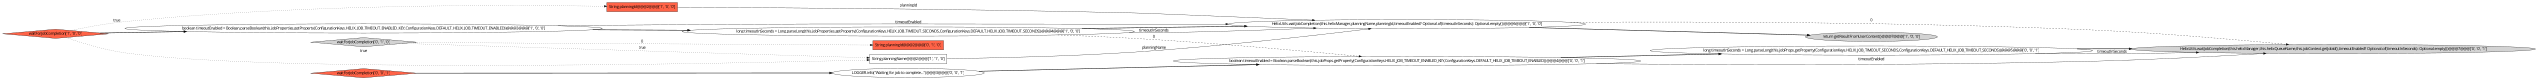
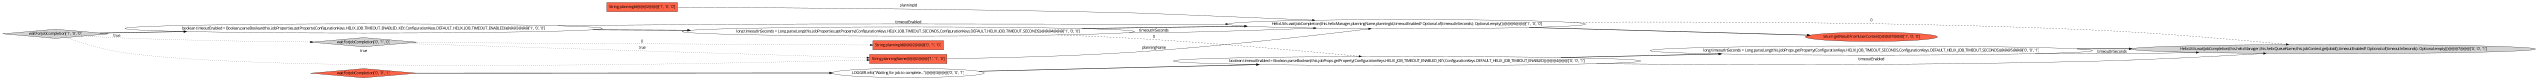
(337, 8) -> (197, 40)
(56, 34) -> (56, 34)
(1871, 37) -> (1871, 37)
(908, 59) -> (908, 59)
